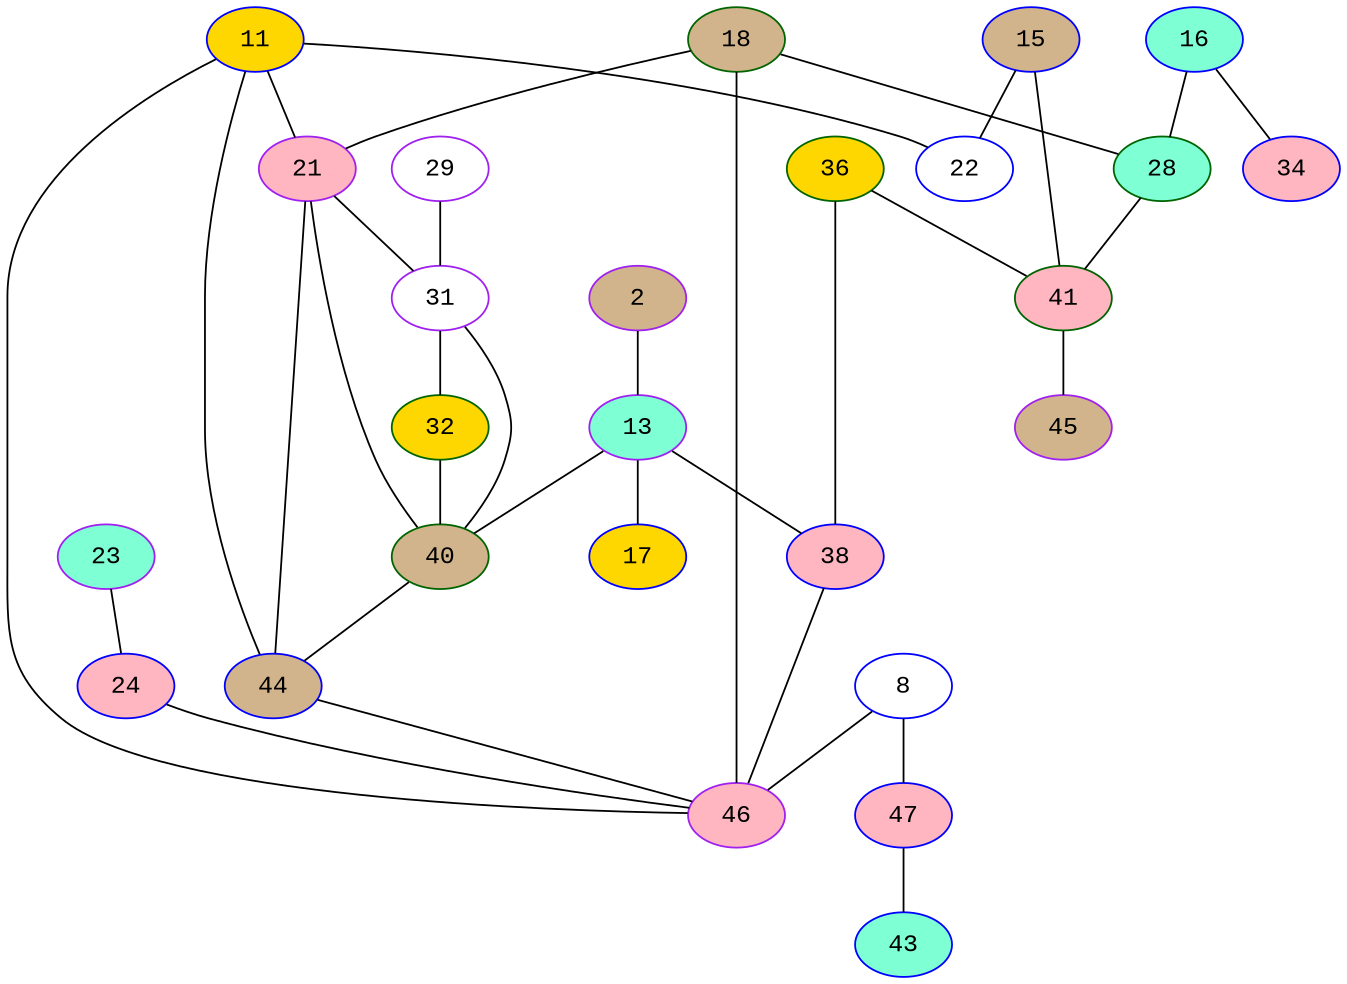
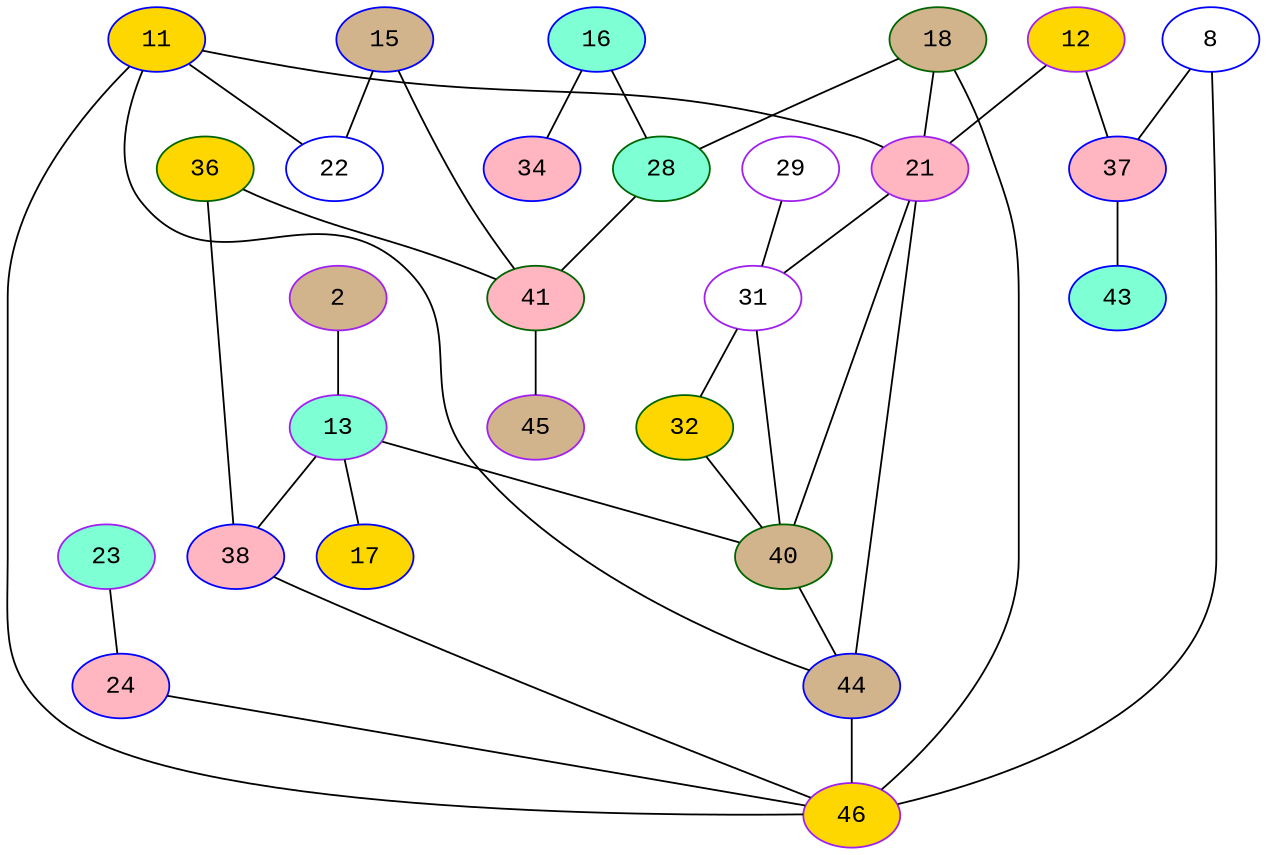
none -> (1076, 40)
(737, 815) -> (852, 815)
(904, 815) -> (1118, 169)
